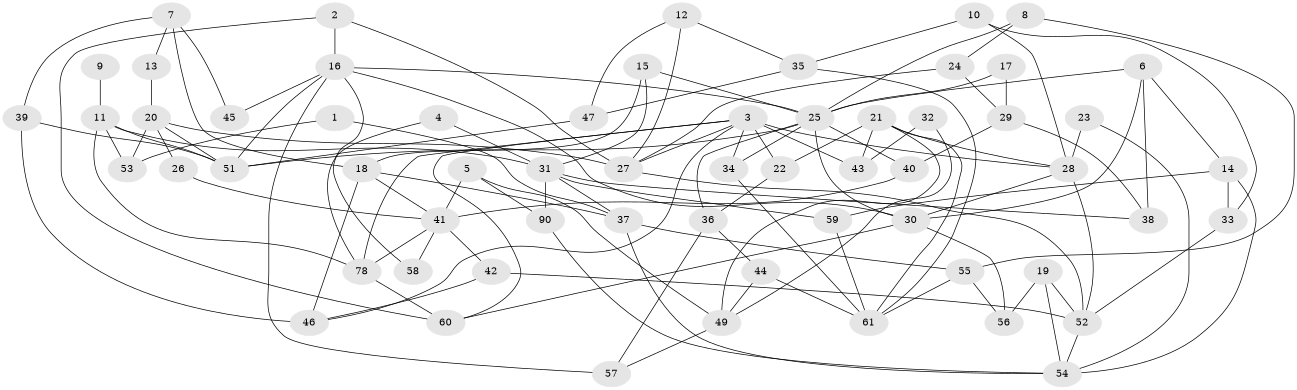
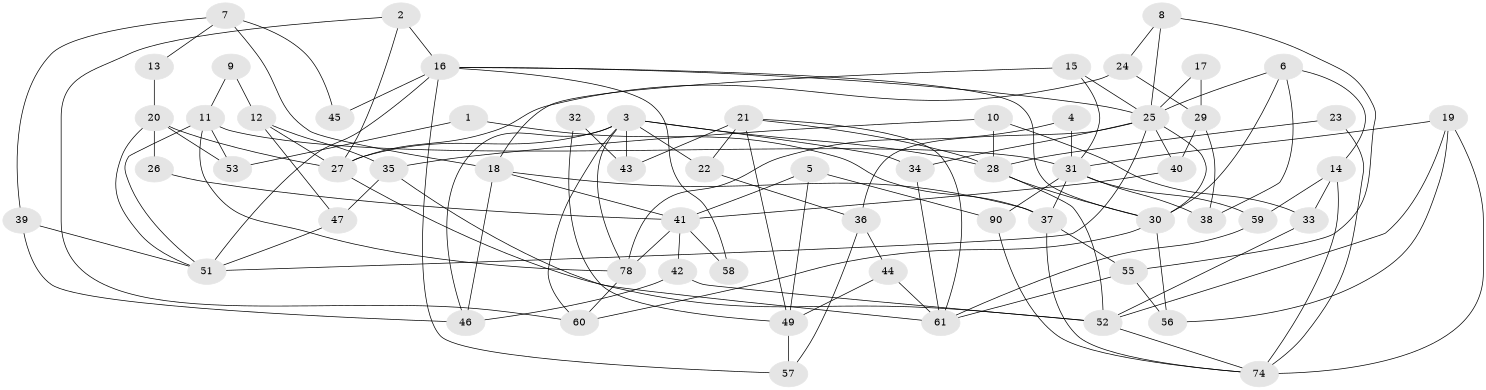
none -> (244, 92)
none -> (1260, 143)
(1062, 374) -> (1259, 374)
